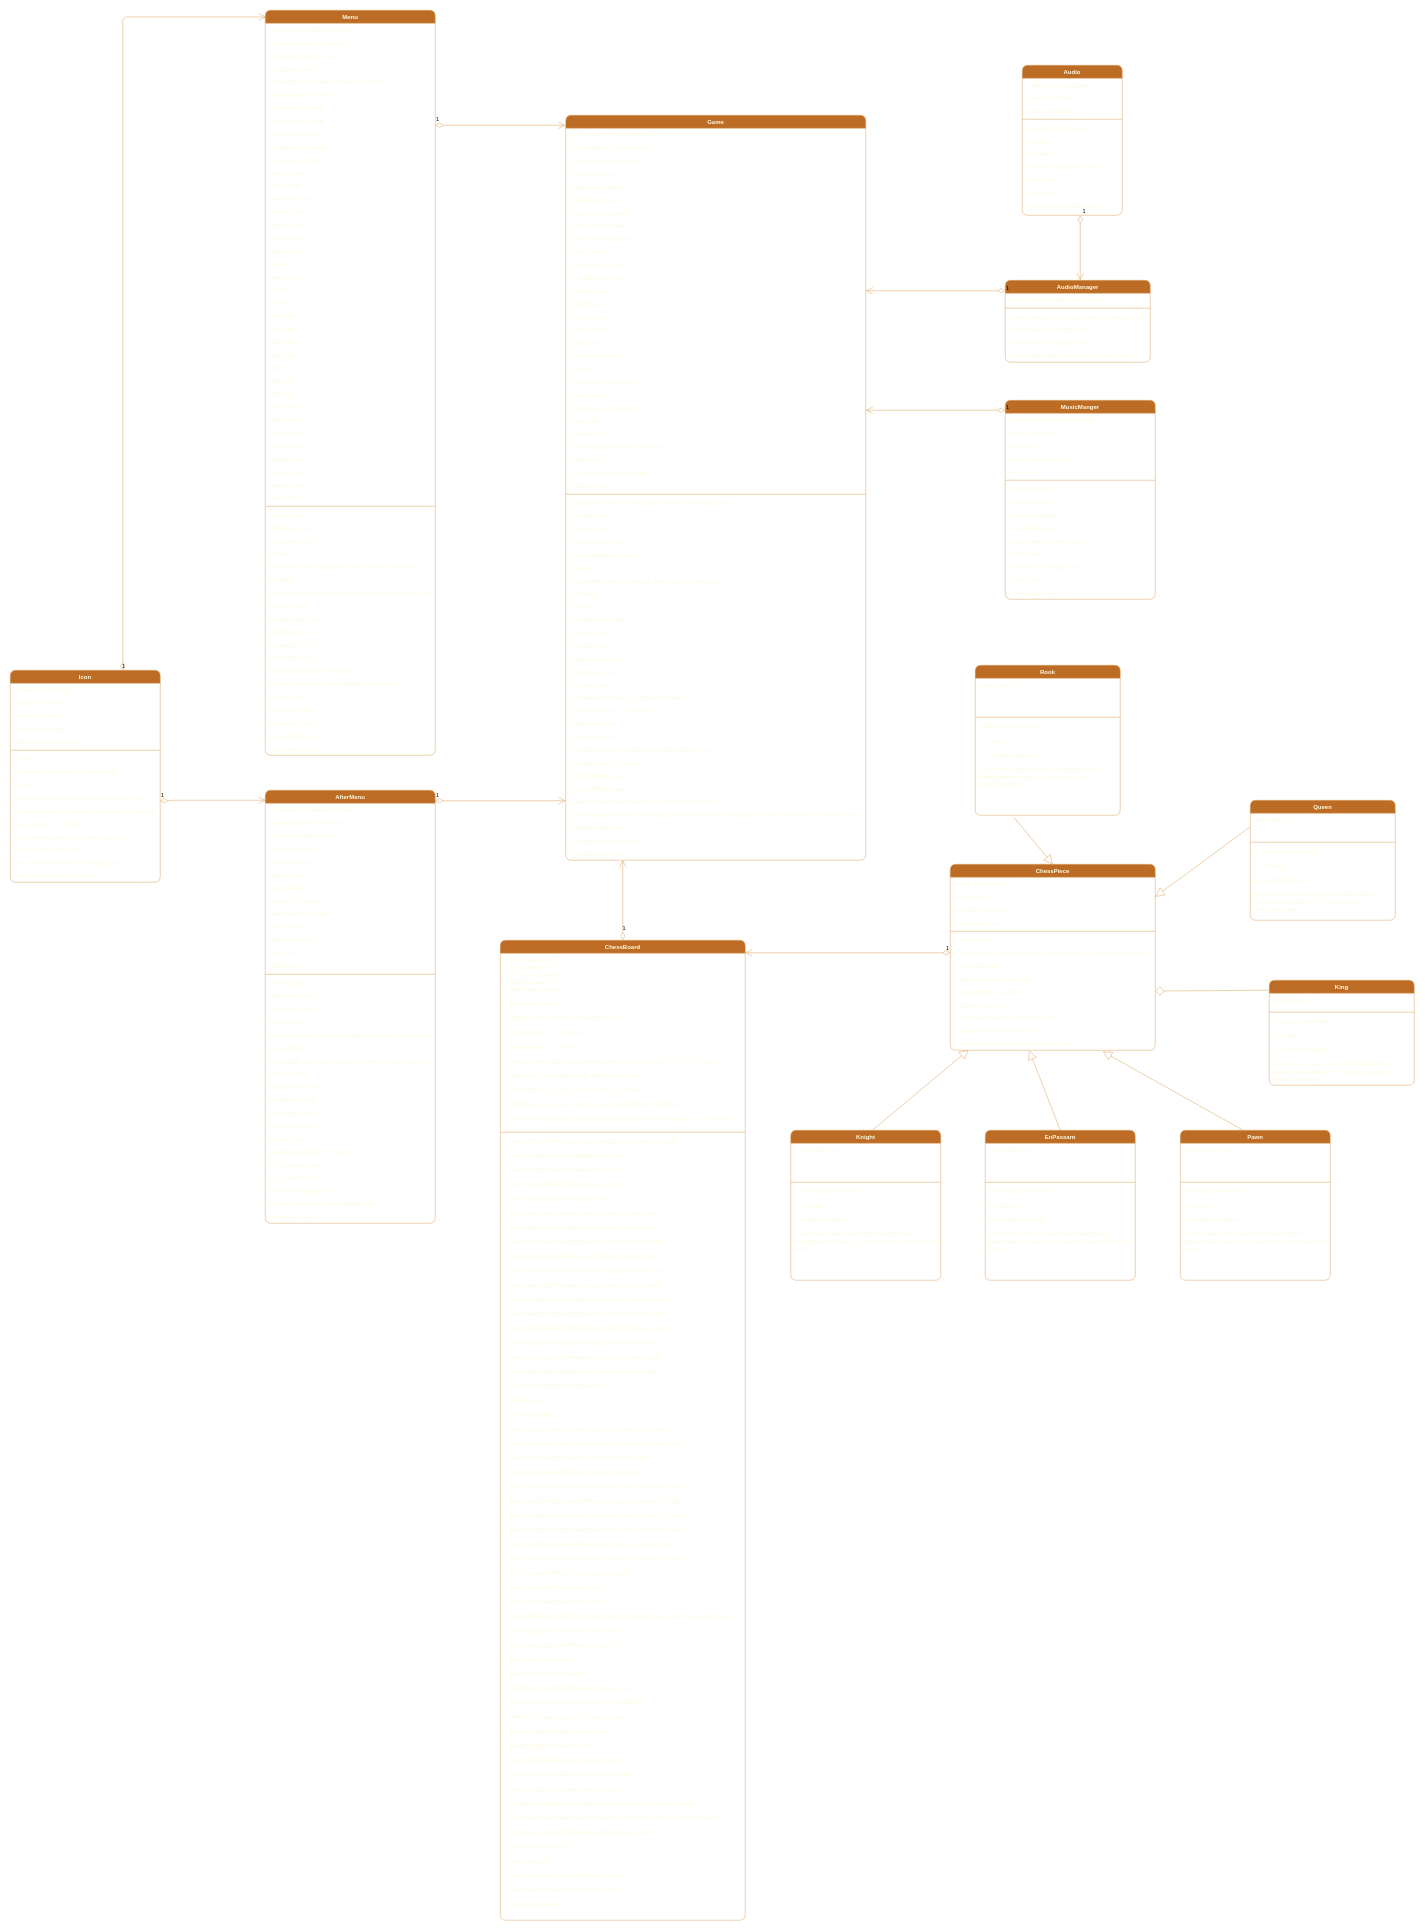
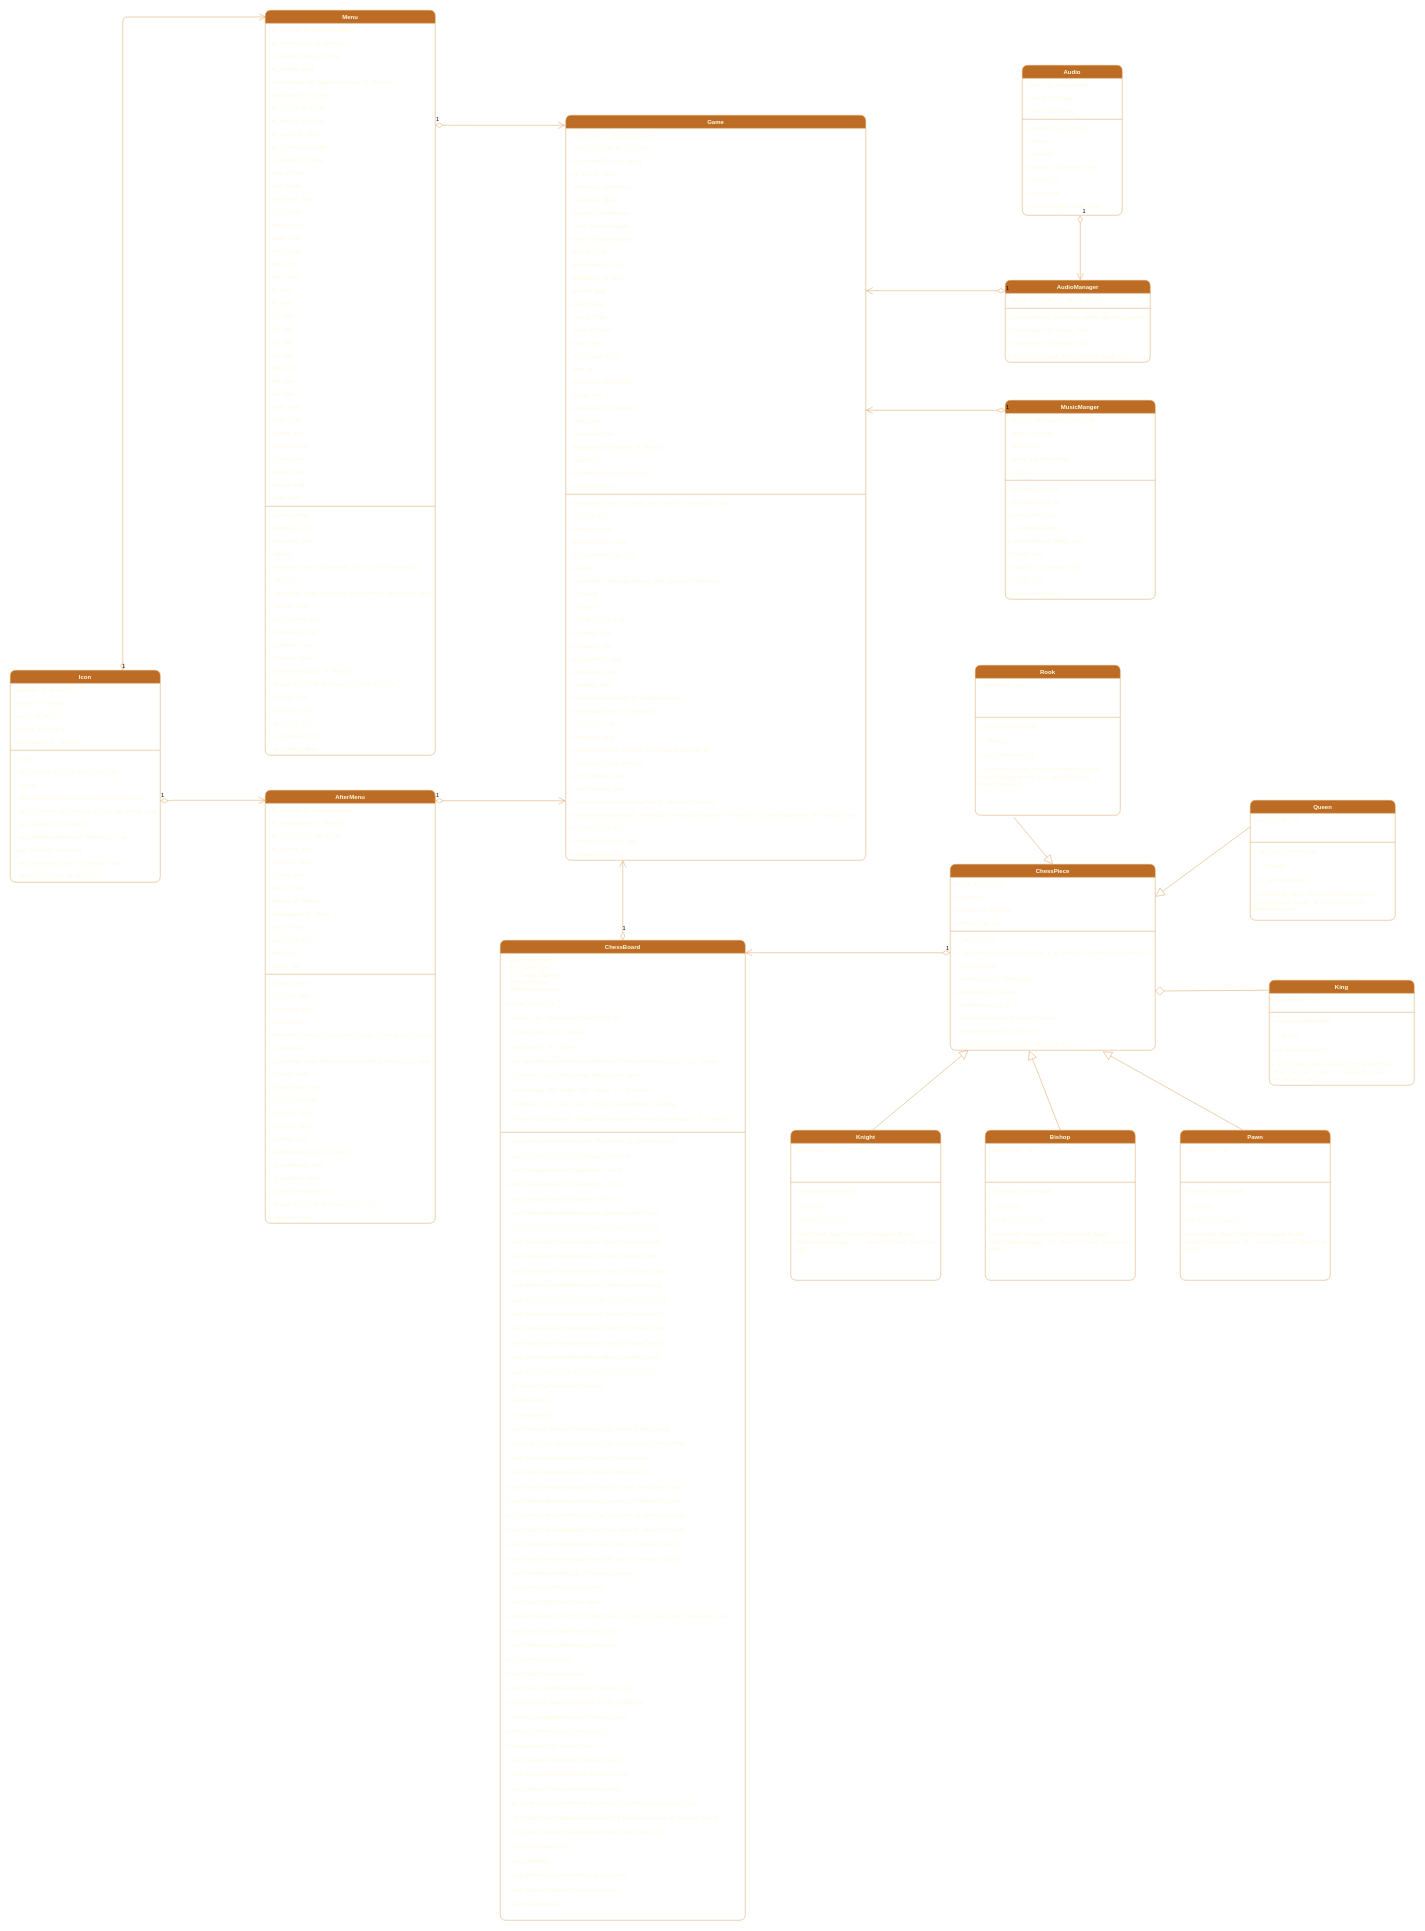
(1060, 1137) -> (1060, 1137)
